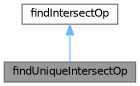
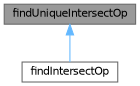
(70, 48) -> (70, 48)
